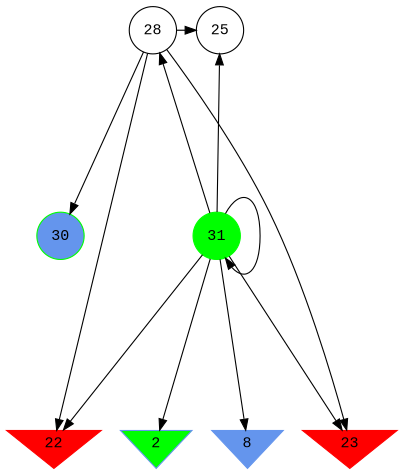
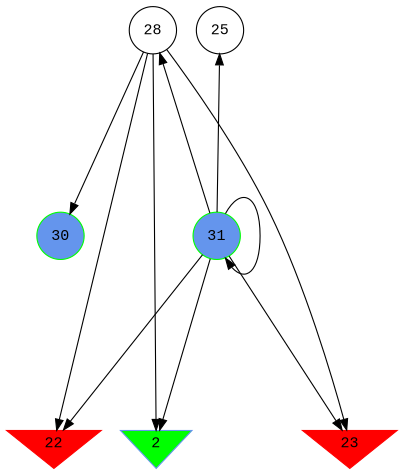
(181, 30) -> (155, 237)
(217, 236) -> (217, 236)
(248, 443) -> none
